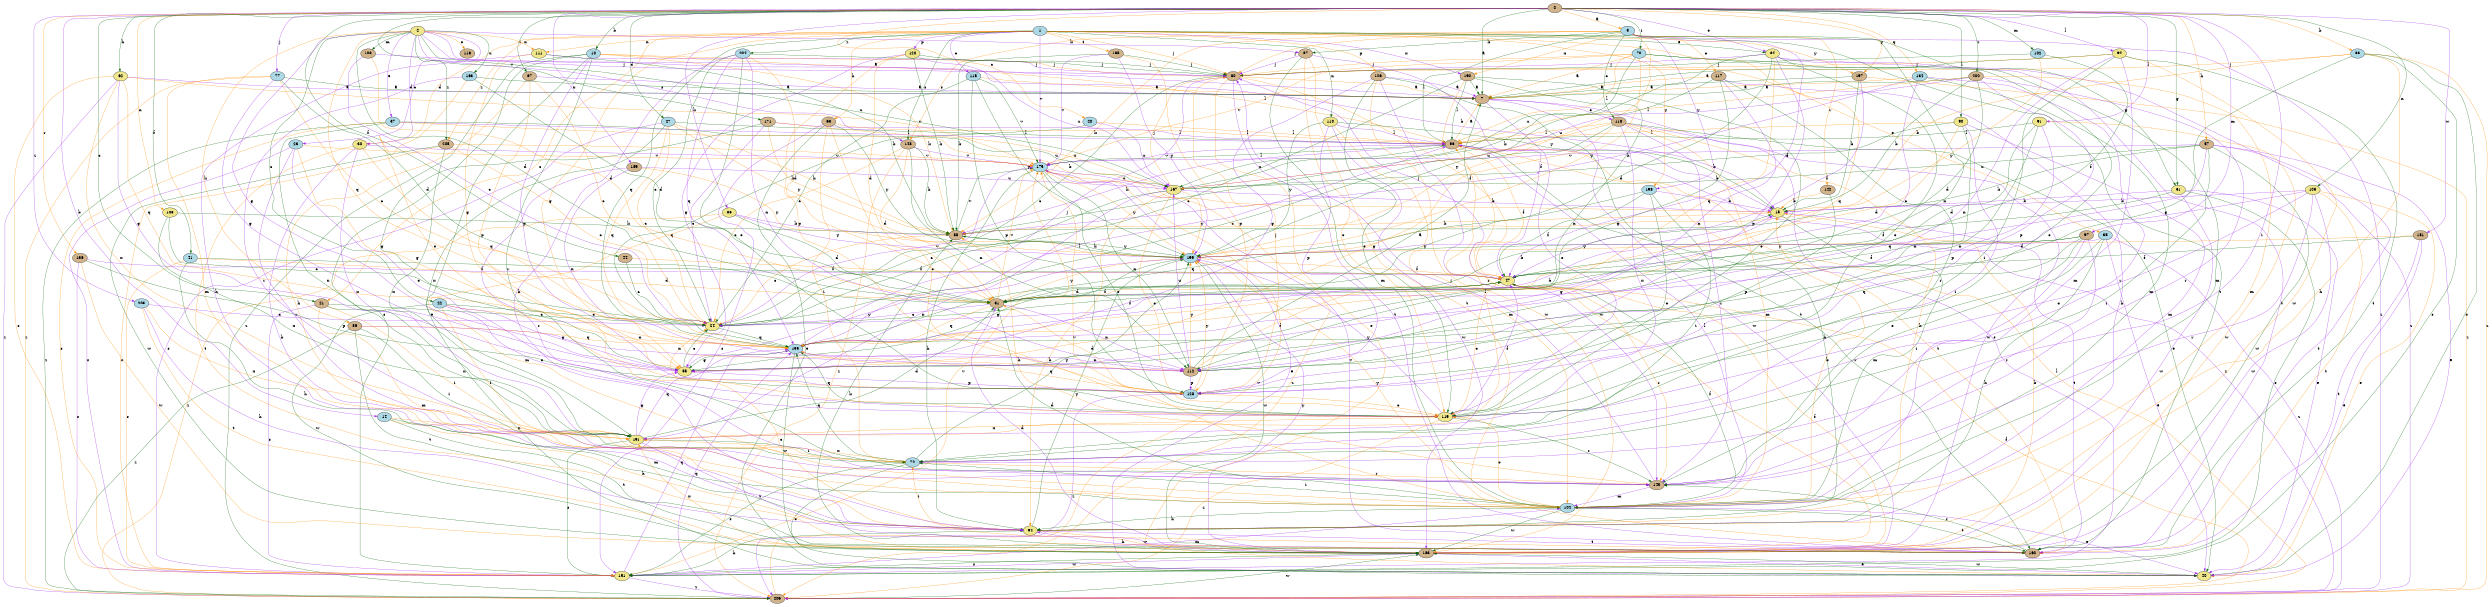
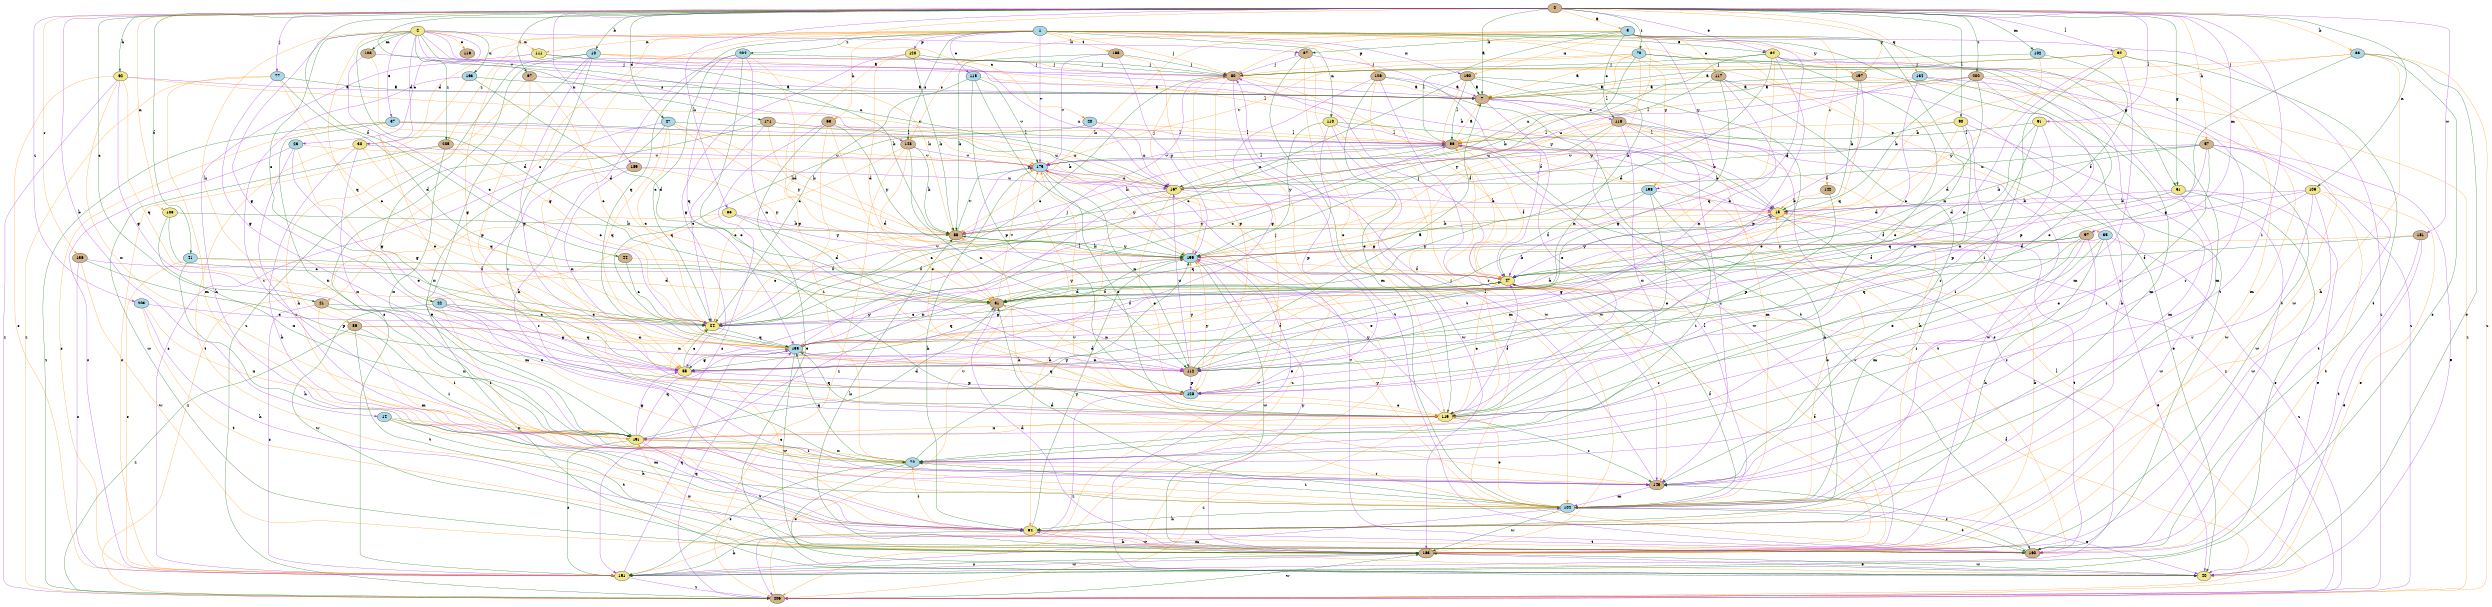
(1517, 66) -> (1517, 66)
